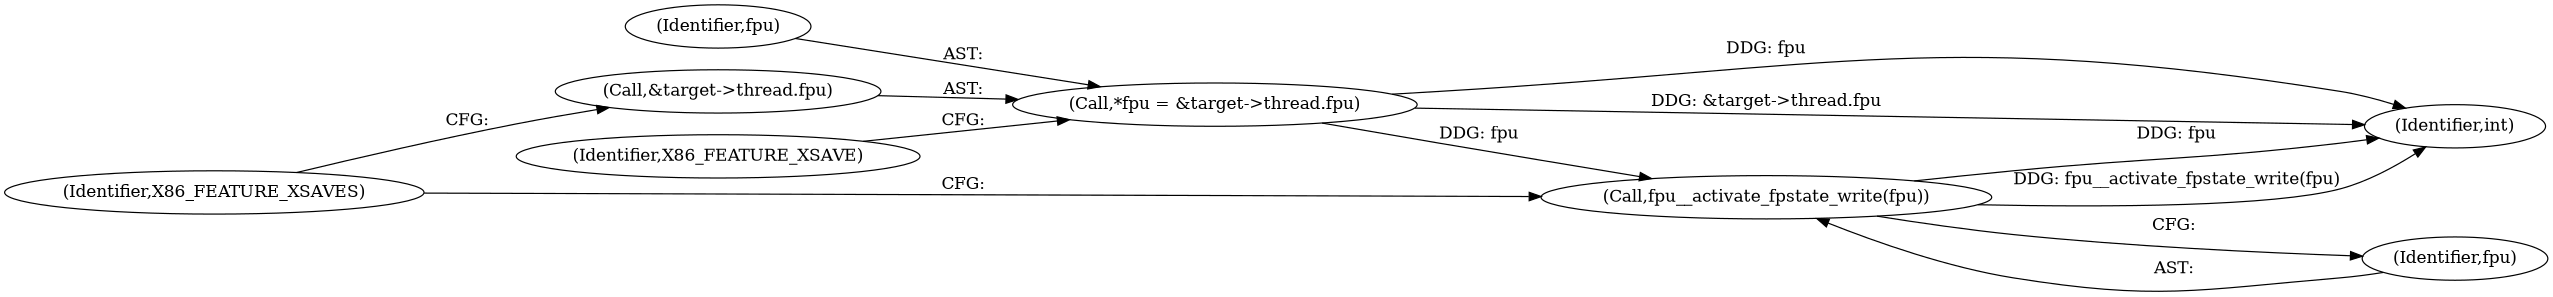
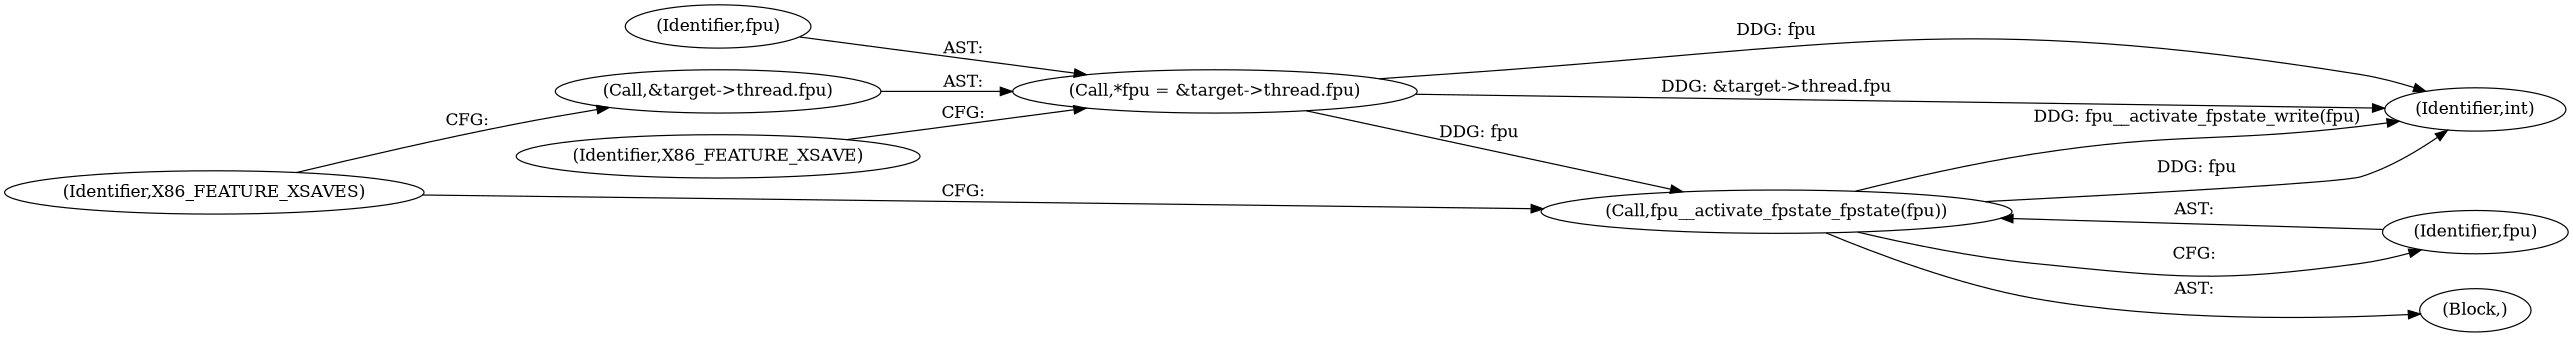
(1766, 197) -> (1777, 212)
none -> (2475, 310)
